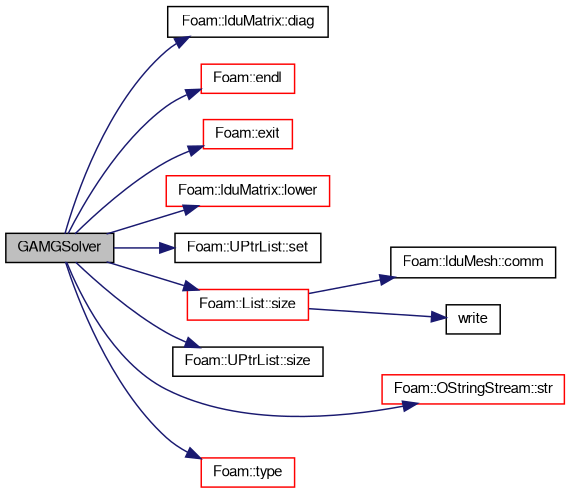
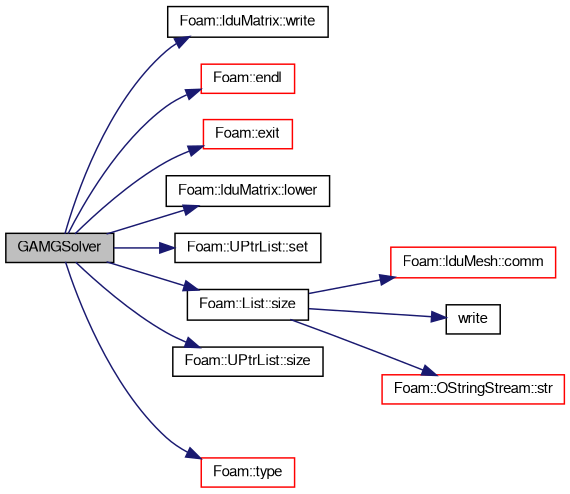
(248, 22) -> (248, 22)
(248, 191) -> (248, 191)
(473, 262) -> (473, 262)
(248, 305) -> (248, 305)
(202, 403) -> (357, 344)
